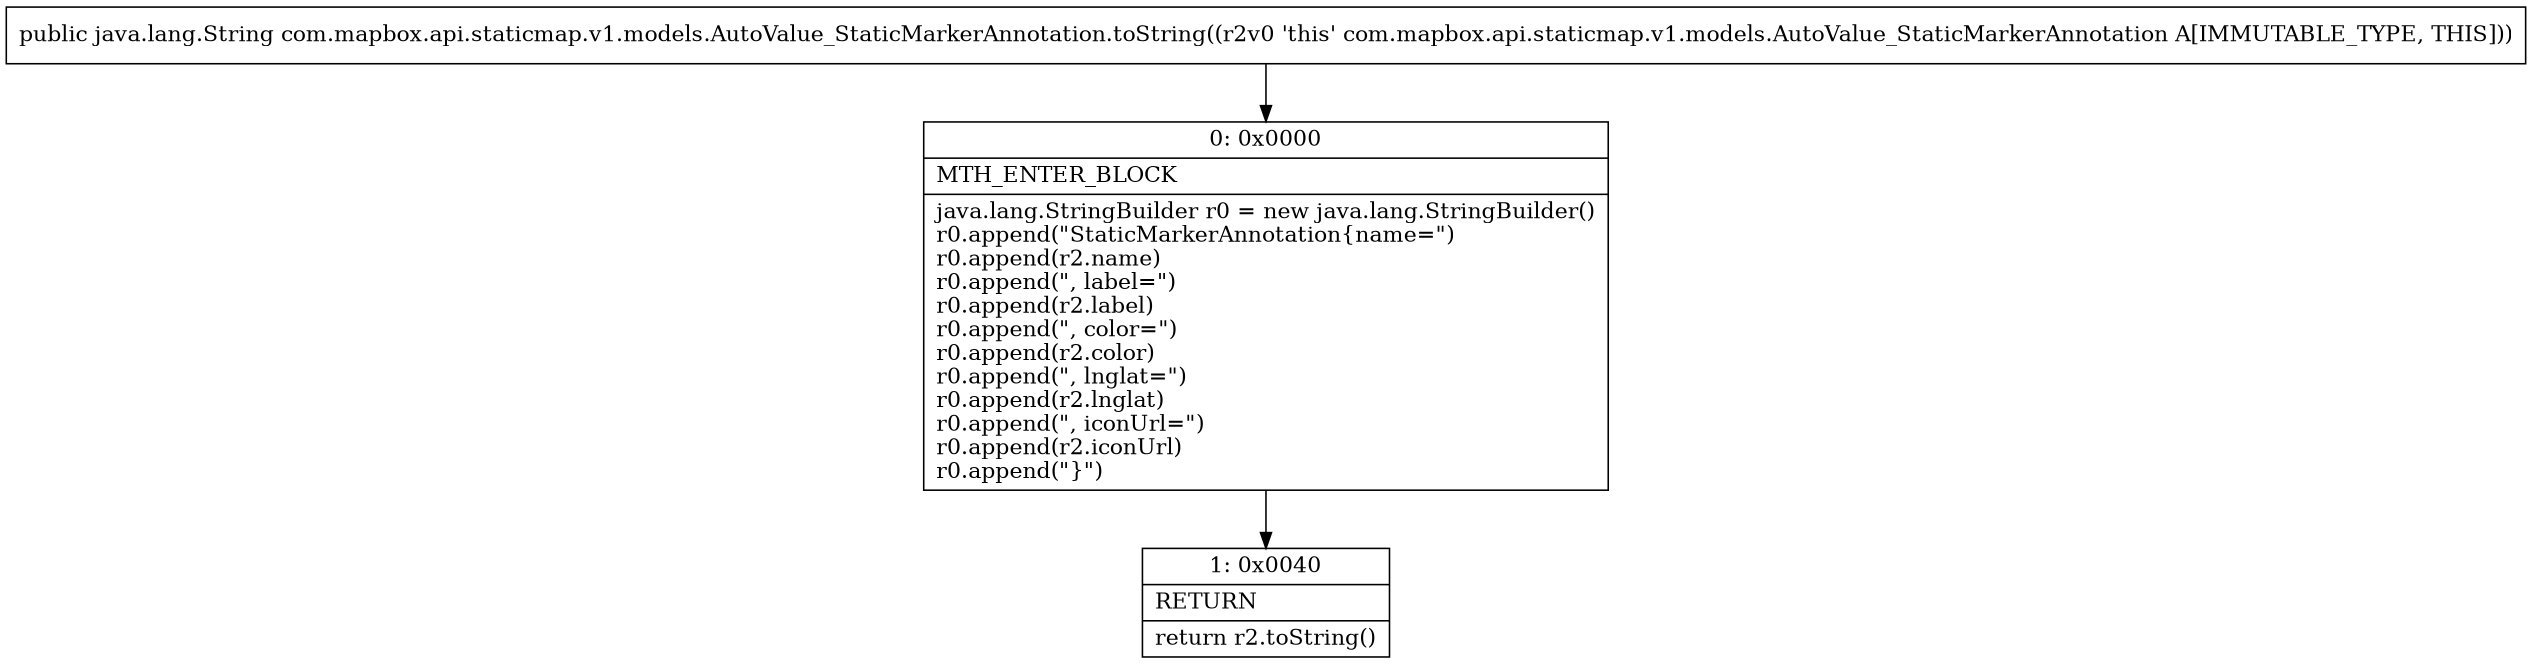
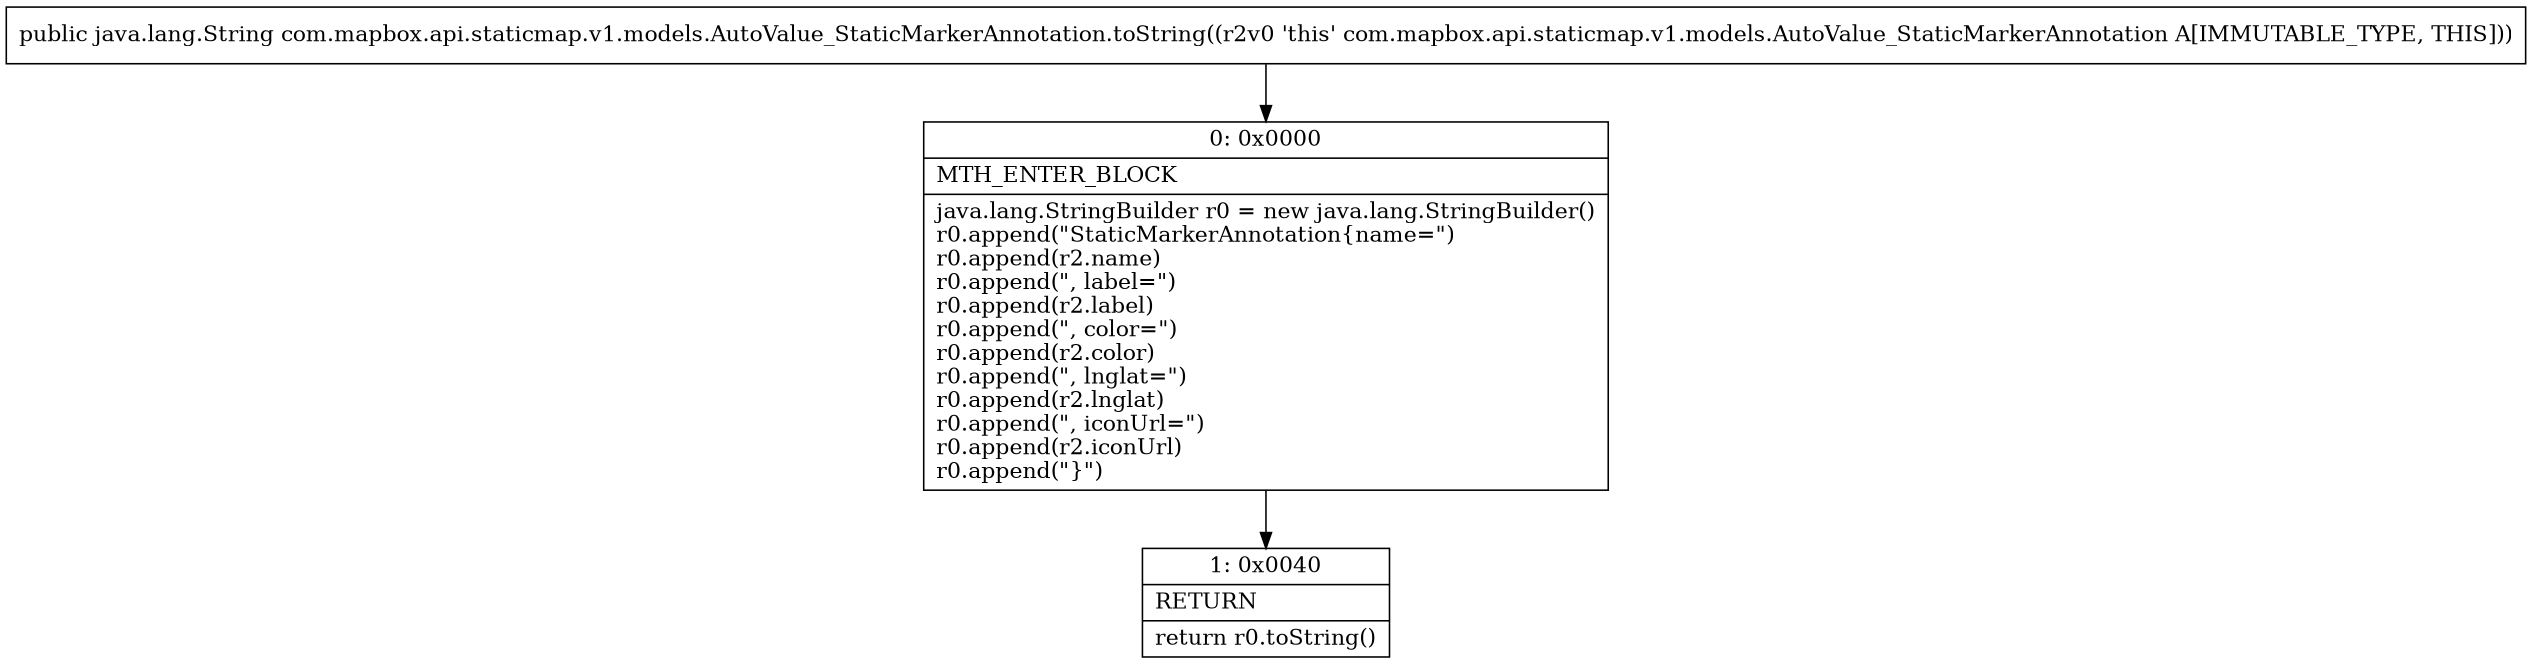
(1266, 638) -> (1266, 638)
